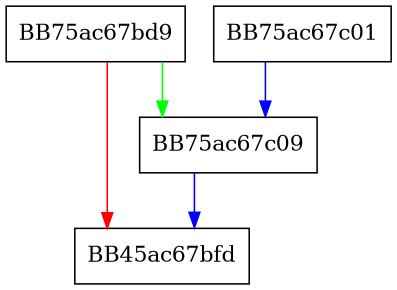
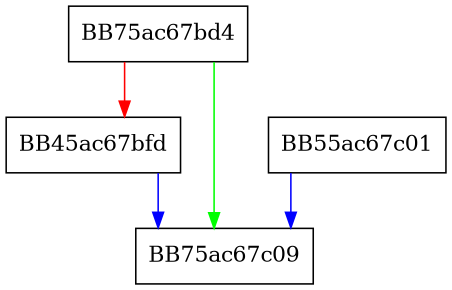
(96, 34) -> (158, 34)
(302, 34) -> (357, 145)
(194, 193) -> (158, 193)
